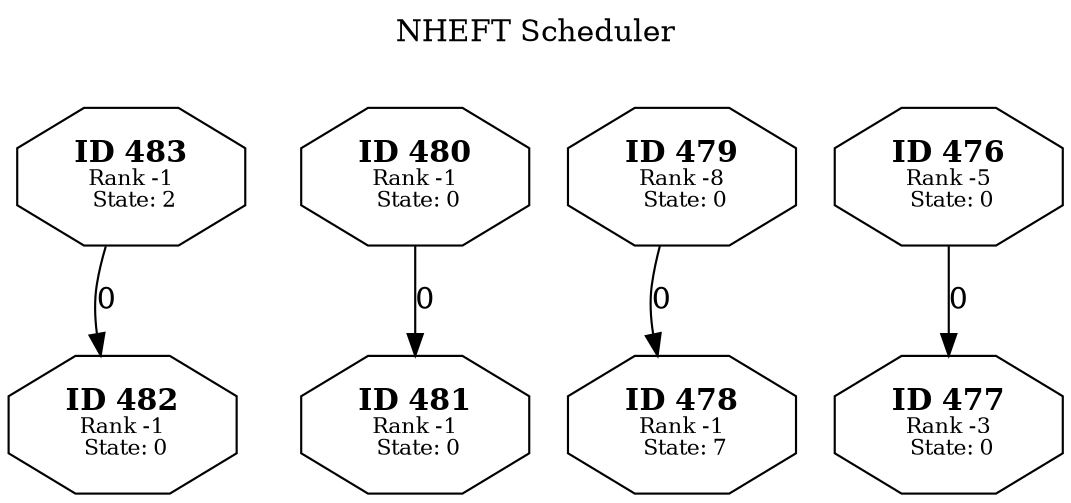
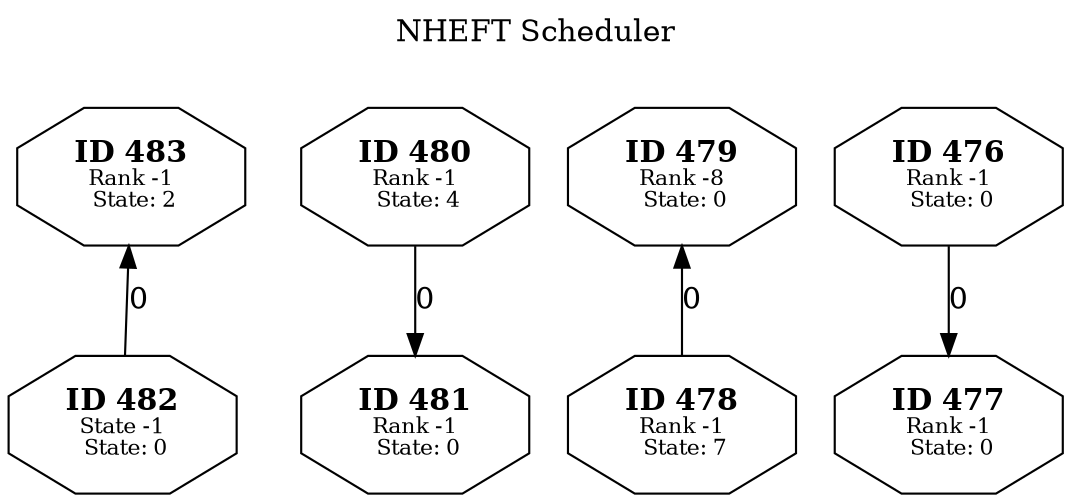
(949, 179) -> (949, 179)
(415, 200) -> (415, 200)
(96, 290) -> (127, 312)
(651, 290) -> (682, 312)
(123, 427) -> (123, 427)
(949, 427) -> (949, 427)
